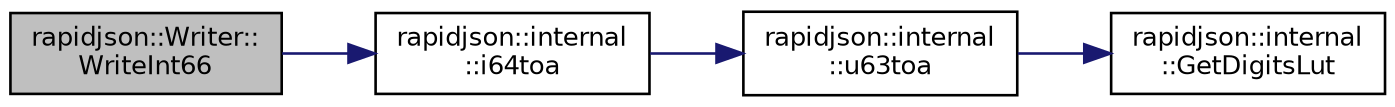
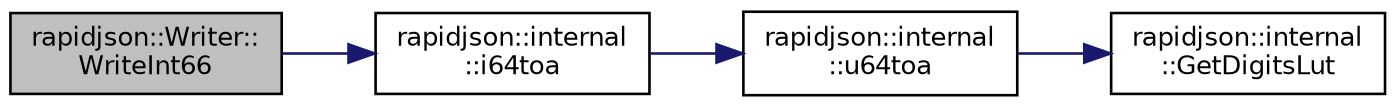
(880, 53) -> (880, 53)
